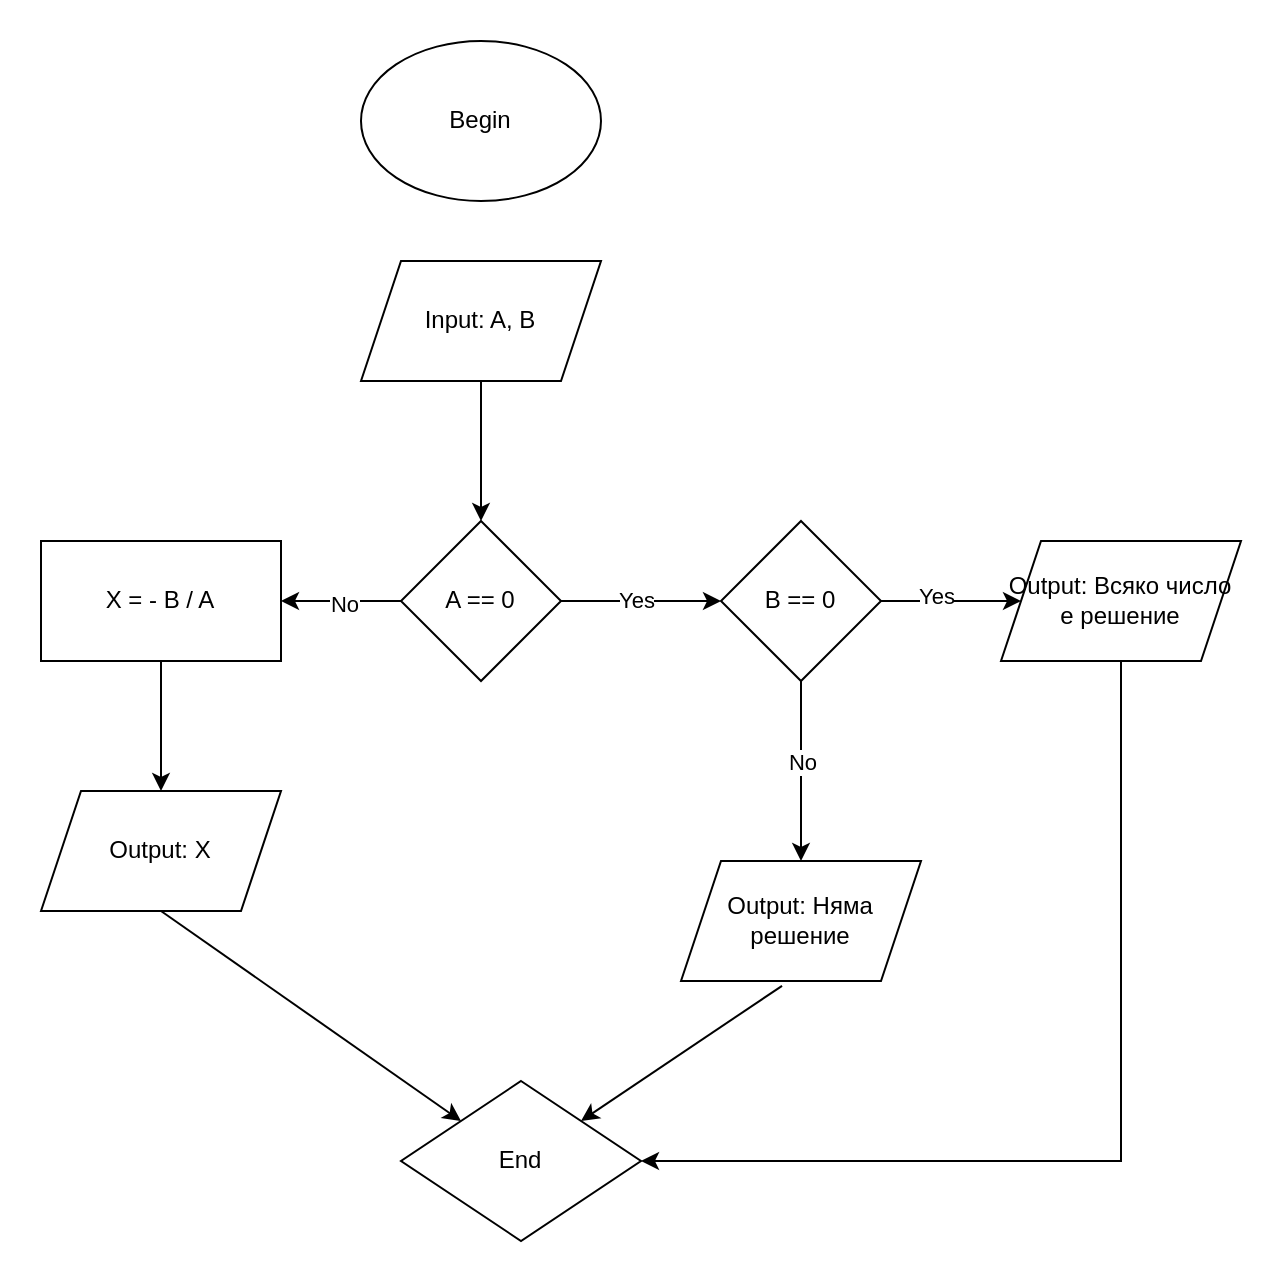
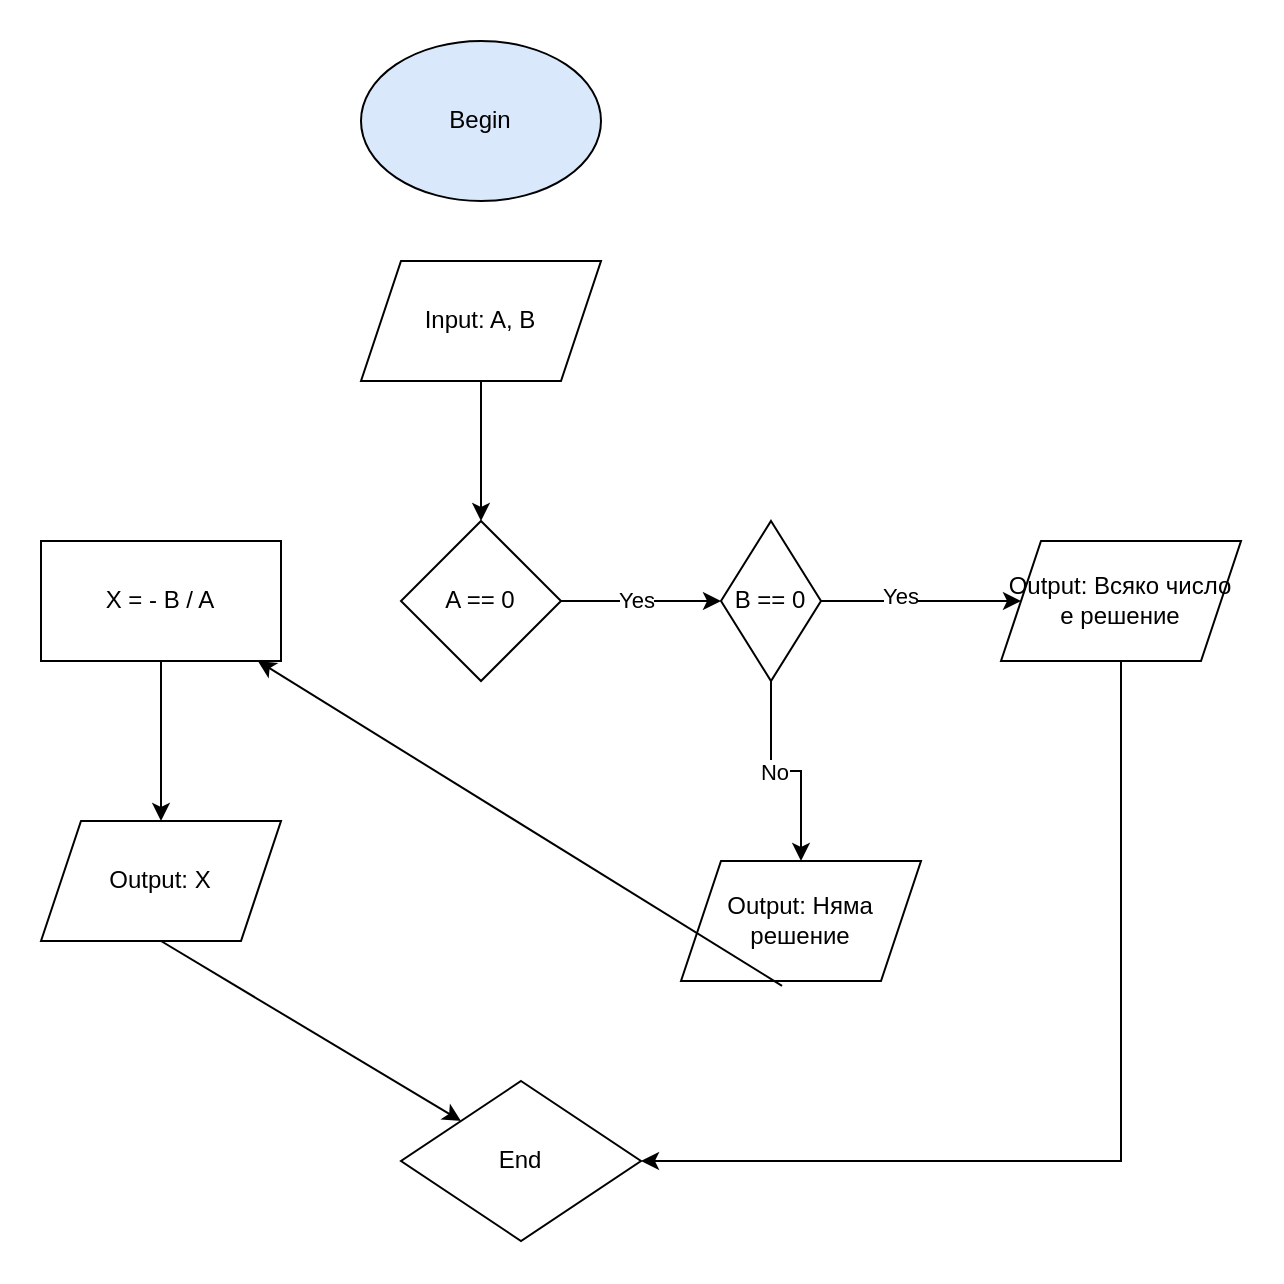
(481, 121) -> (481, 121)
(348, 601) -> none
(801, 601) -> (771, 601)
(161, 851) -> (161, 881)
(687, 1050) -> (526, 827)
